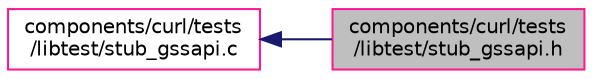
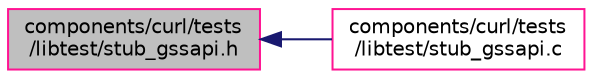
(307, 39) -> (307, 39)
